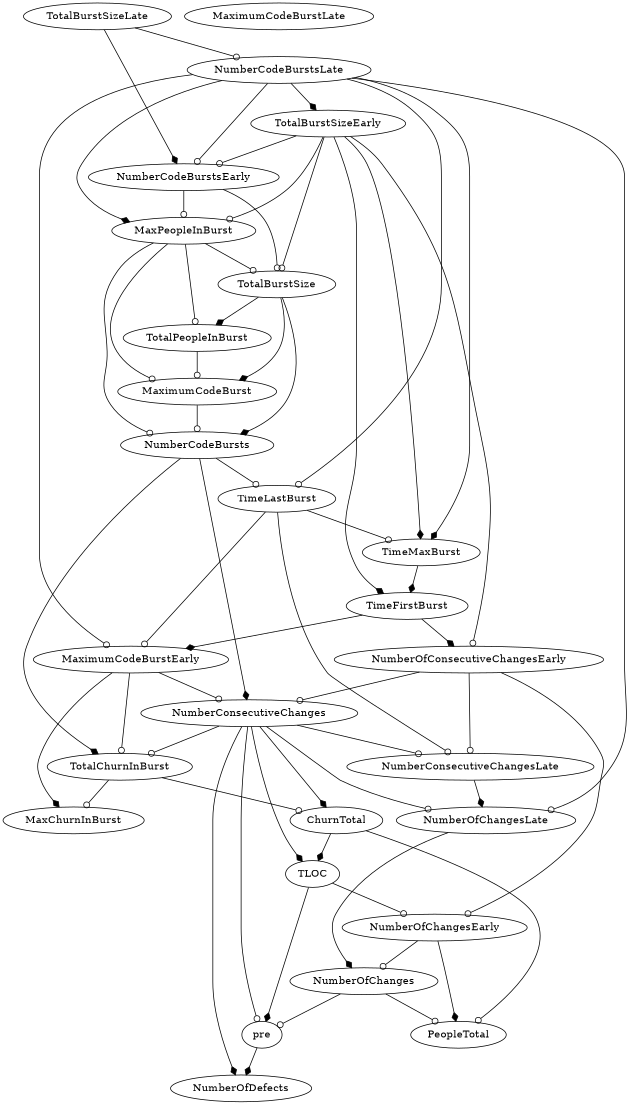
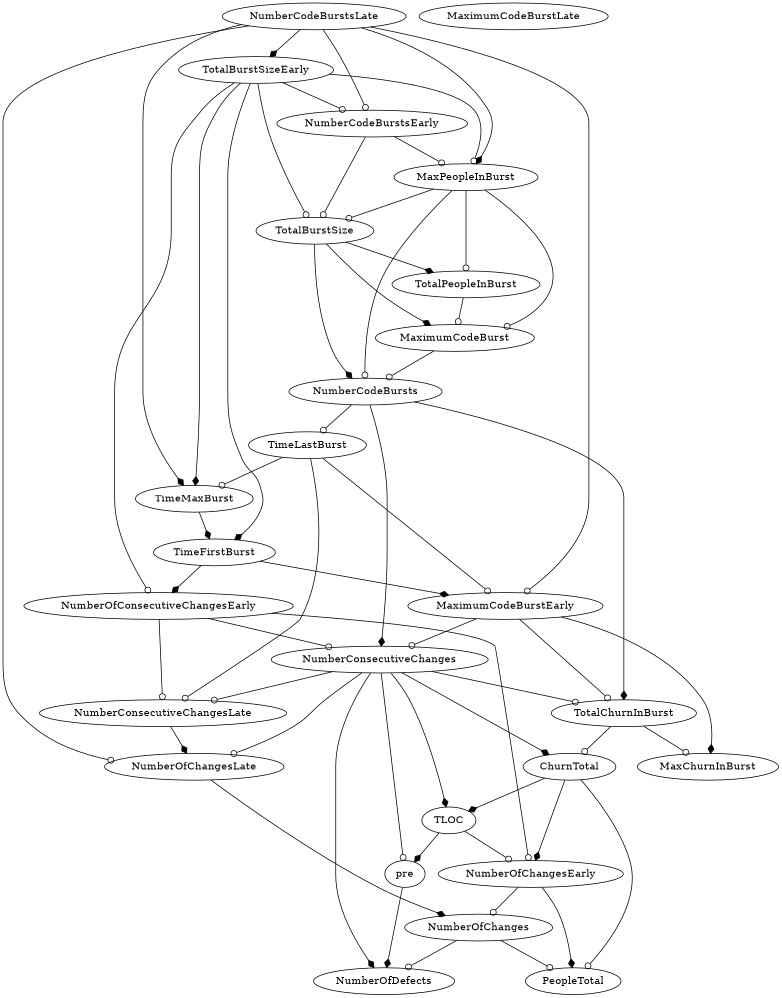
(97, 16) -> none
(441, 282) -> none
none -> (552, 816)
(312, 1009) -> (434, 953)
